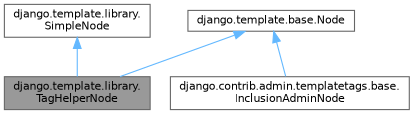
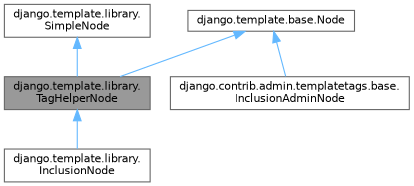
none -> (77, 165)
